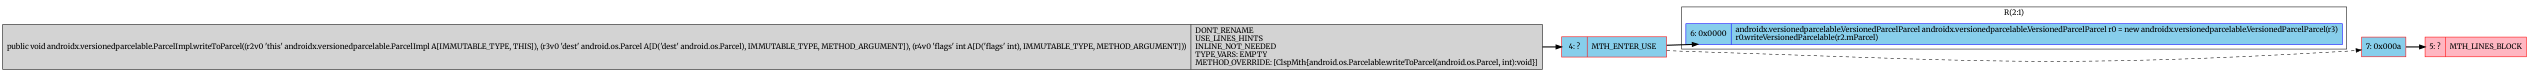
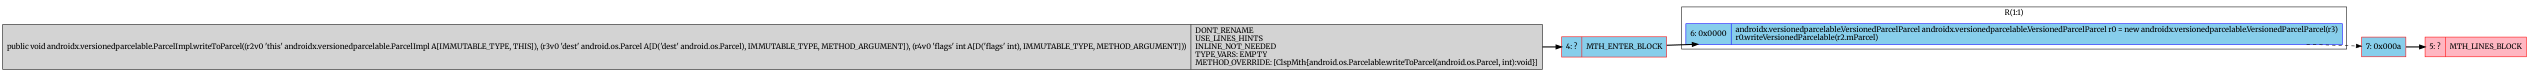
(2014, 13) -> (2014, 13)
(1624, 47) -> (1624, 47)
(2011, 61) -> (2331, 45)
